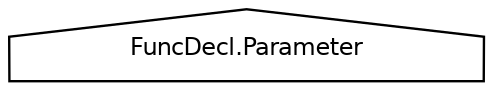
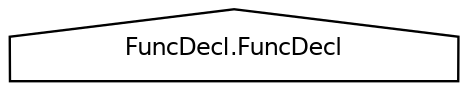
(247, 49) -> (234, 49)
